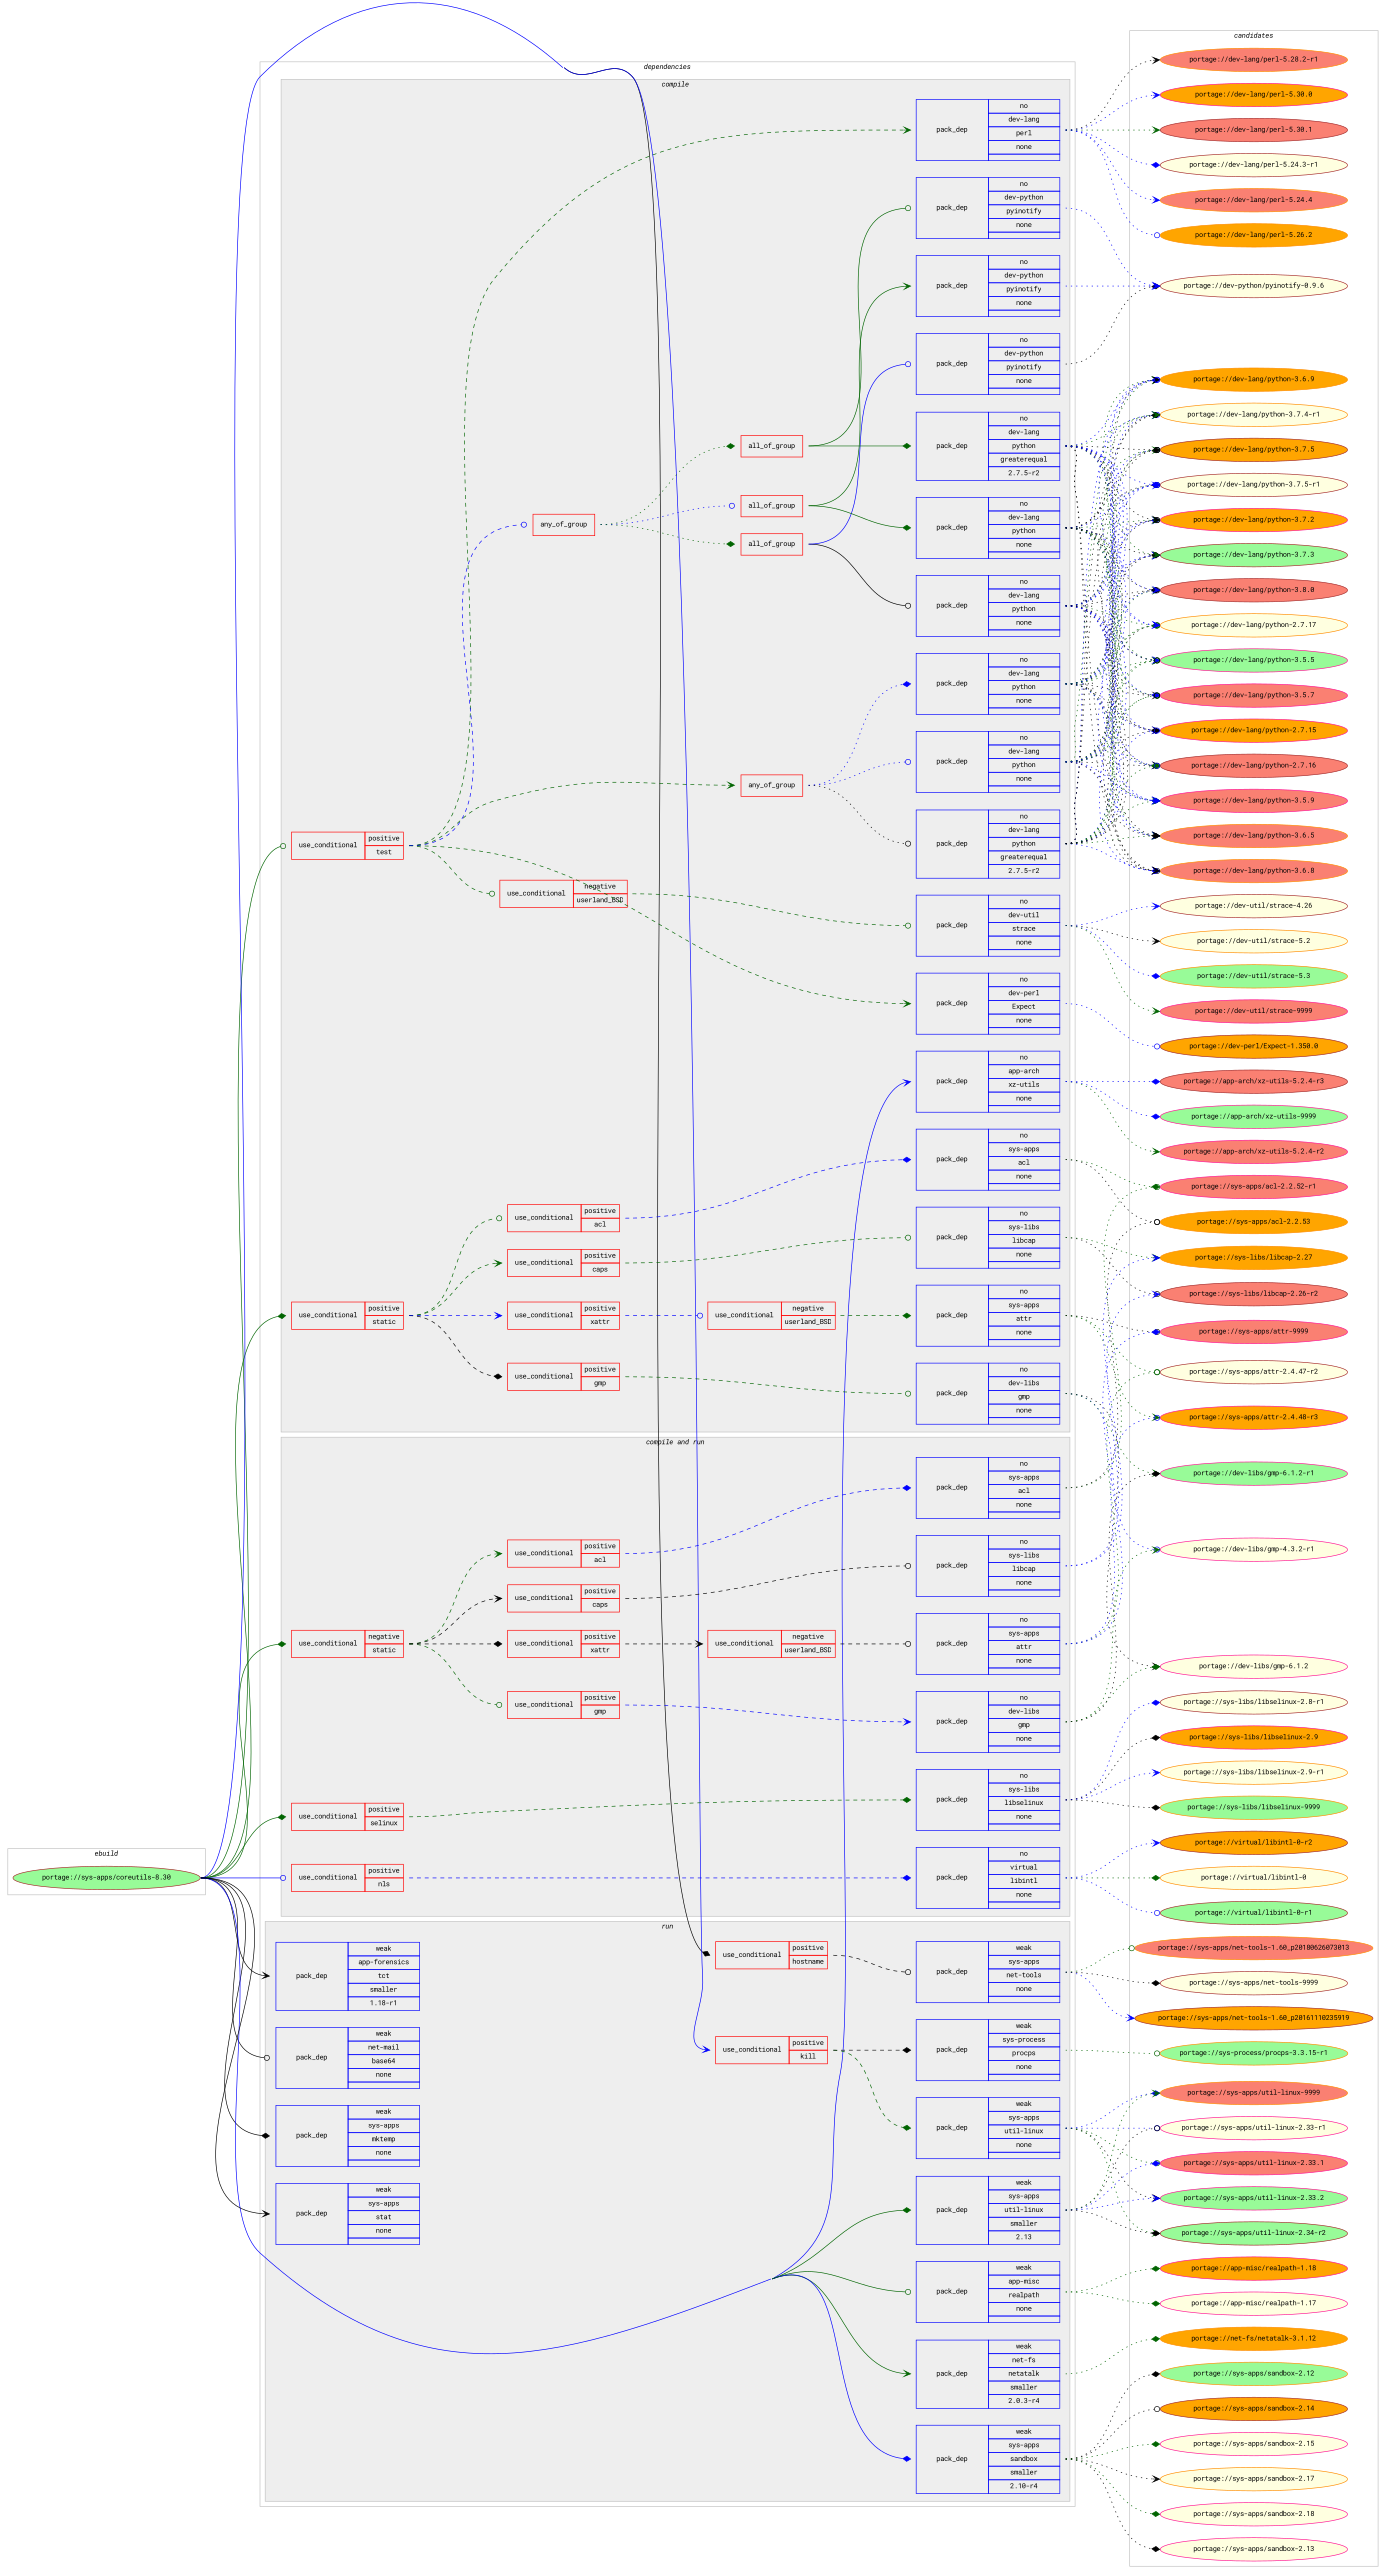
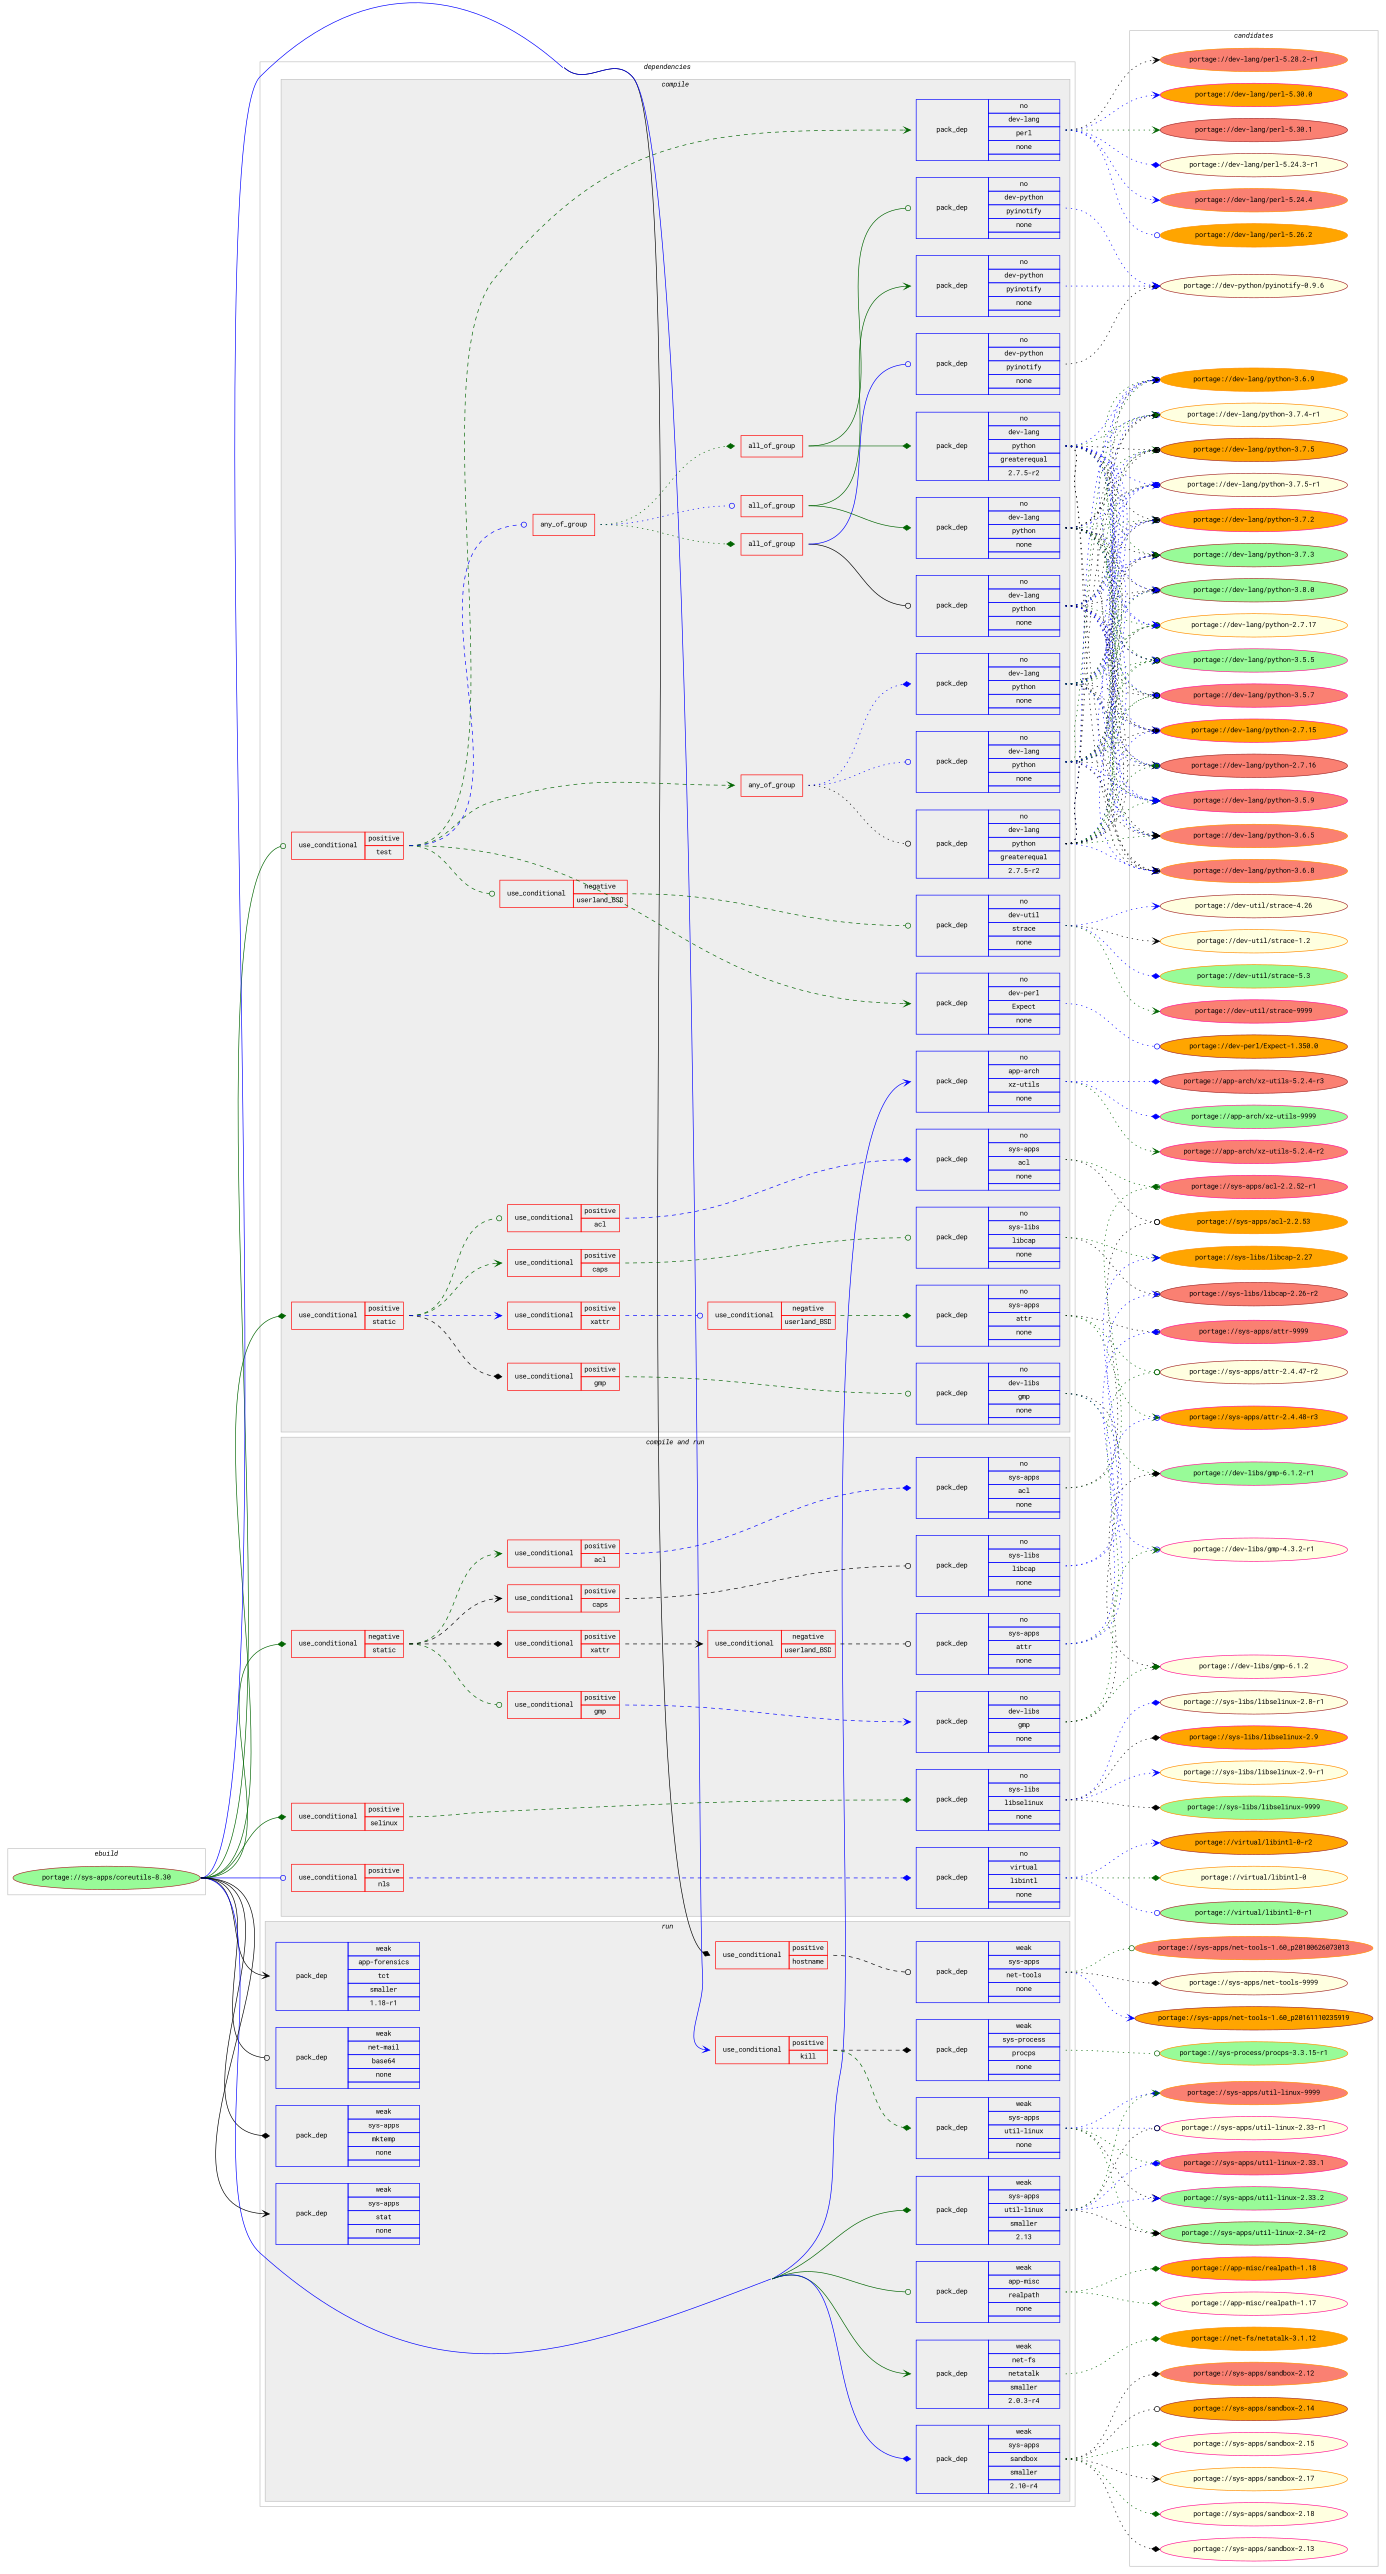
(1254, 590) -> (1254, 590)
(1254, 941) -> (1254, 941)
(1254, 2374) -> (1254, 2374)
